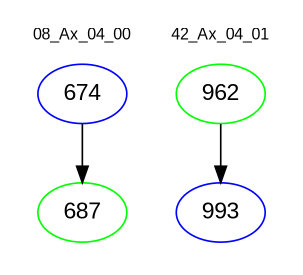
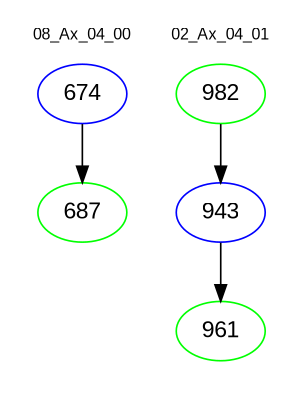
(221, 35) -> (221, 35)
(221, 94) -> (221, 94)
(221, 212) -> (221, 212)
none -> (221, 331)
